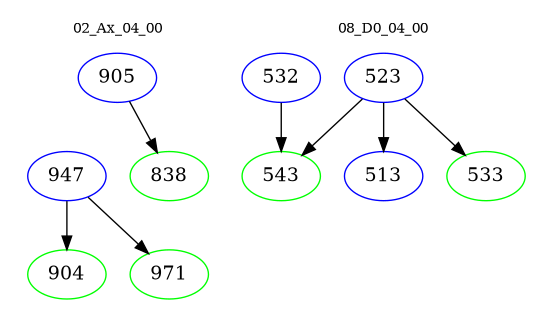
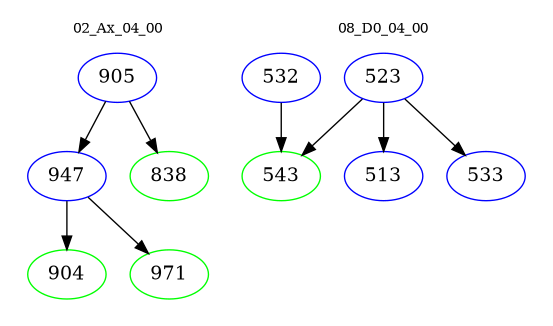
none -> (96, 121)
(486, 176) -> (486, 176)
